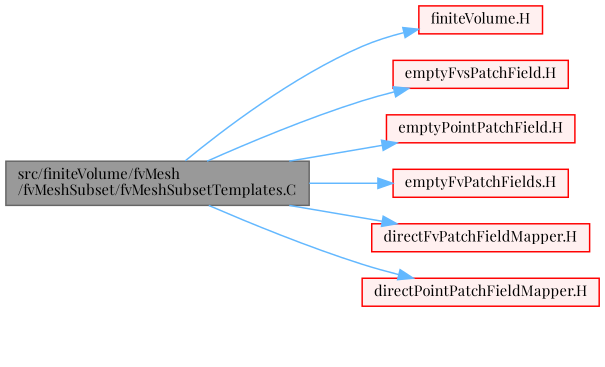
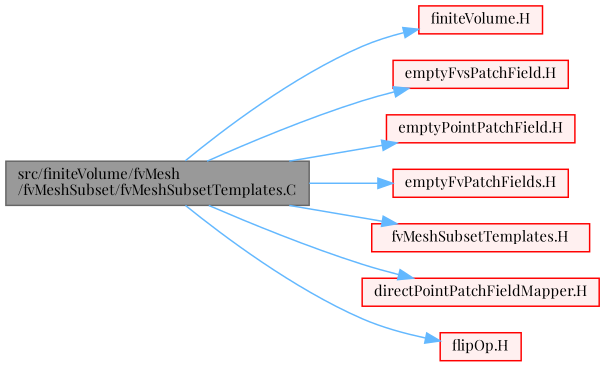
(481, 238) -> (481, 238)
none -> (481, 347)
